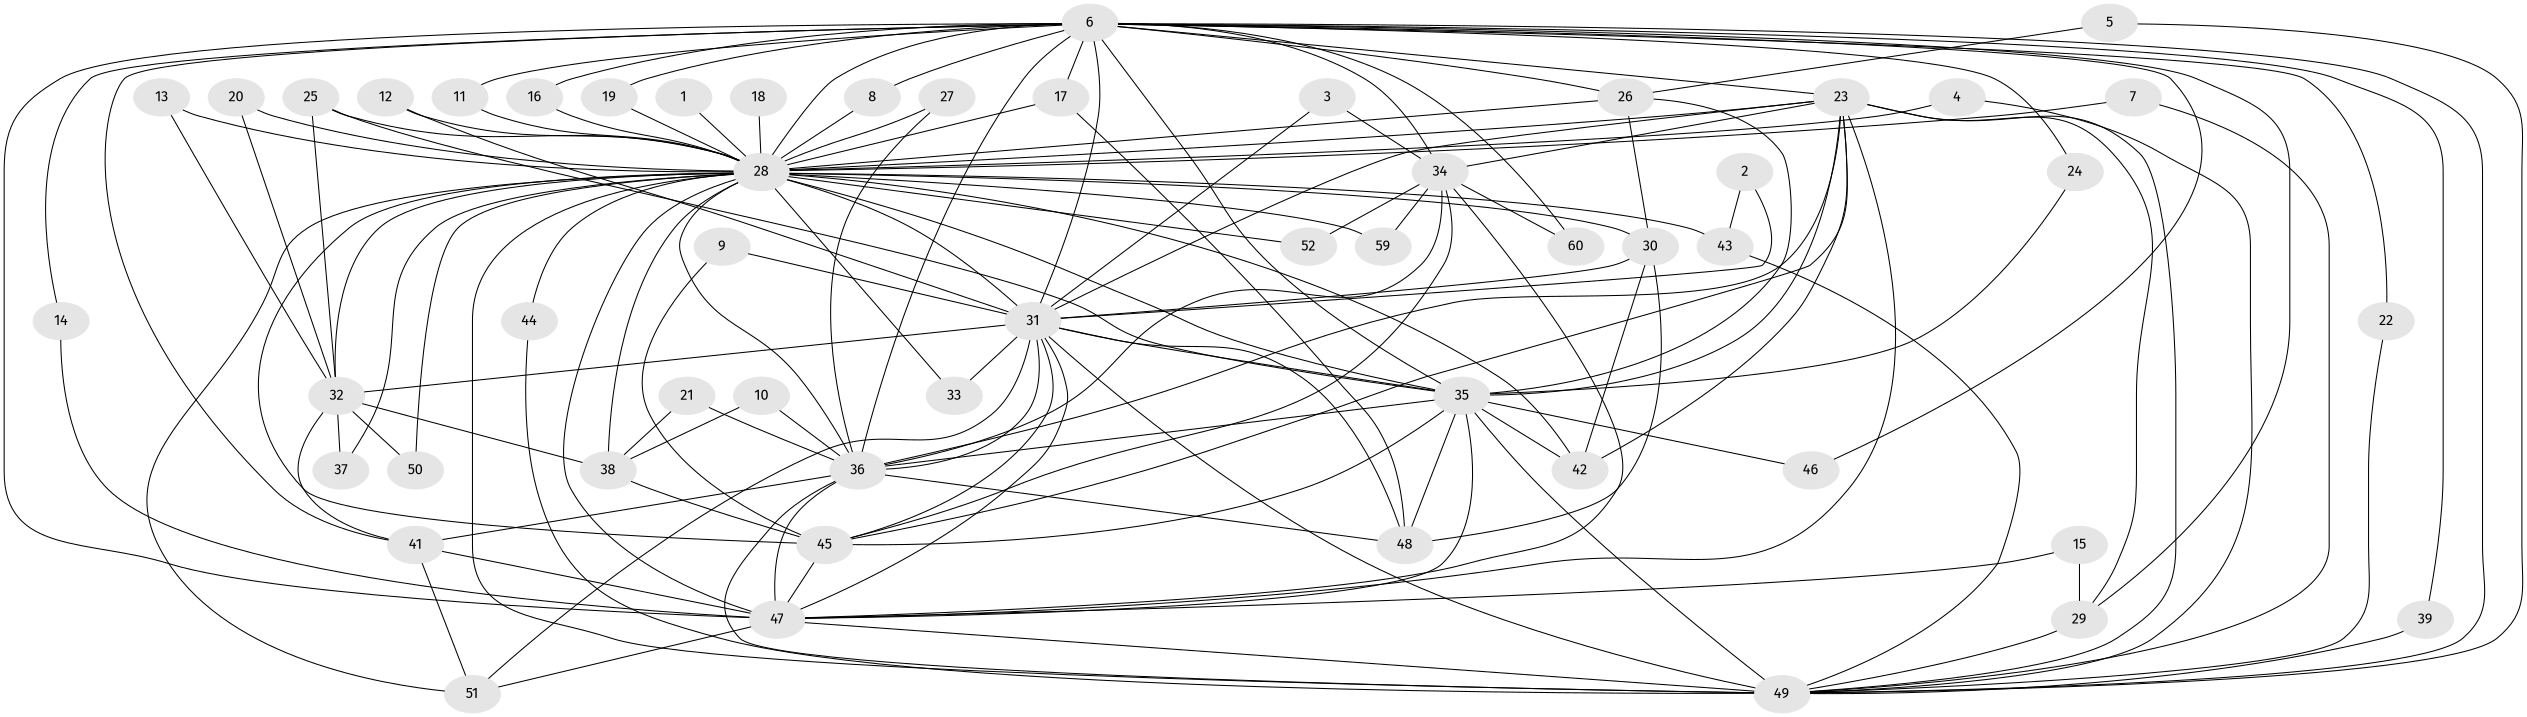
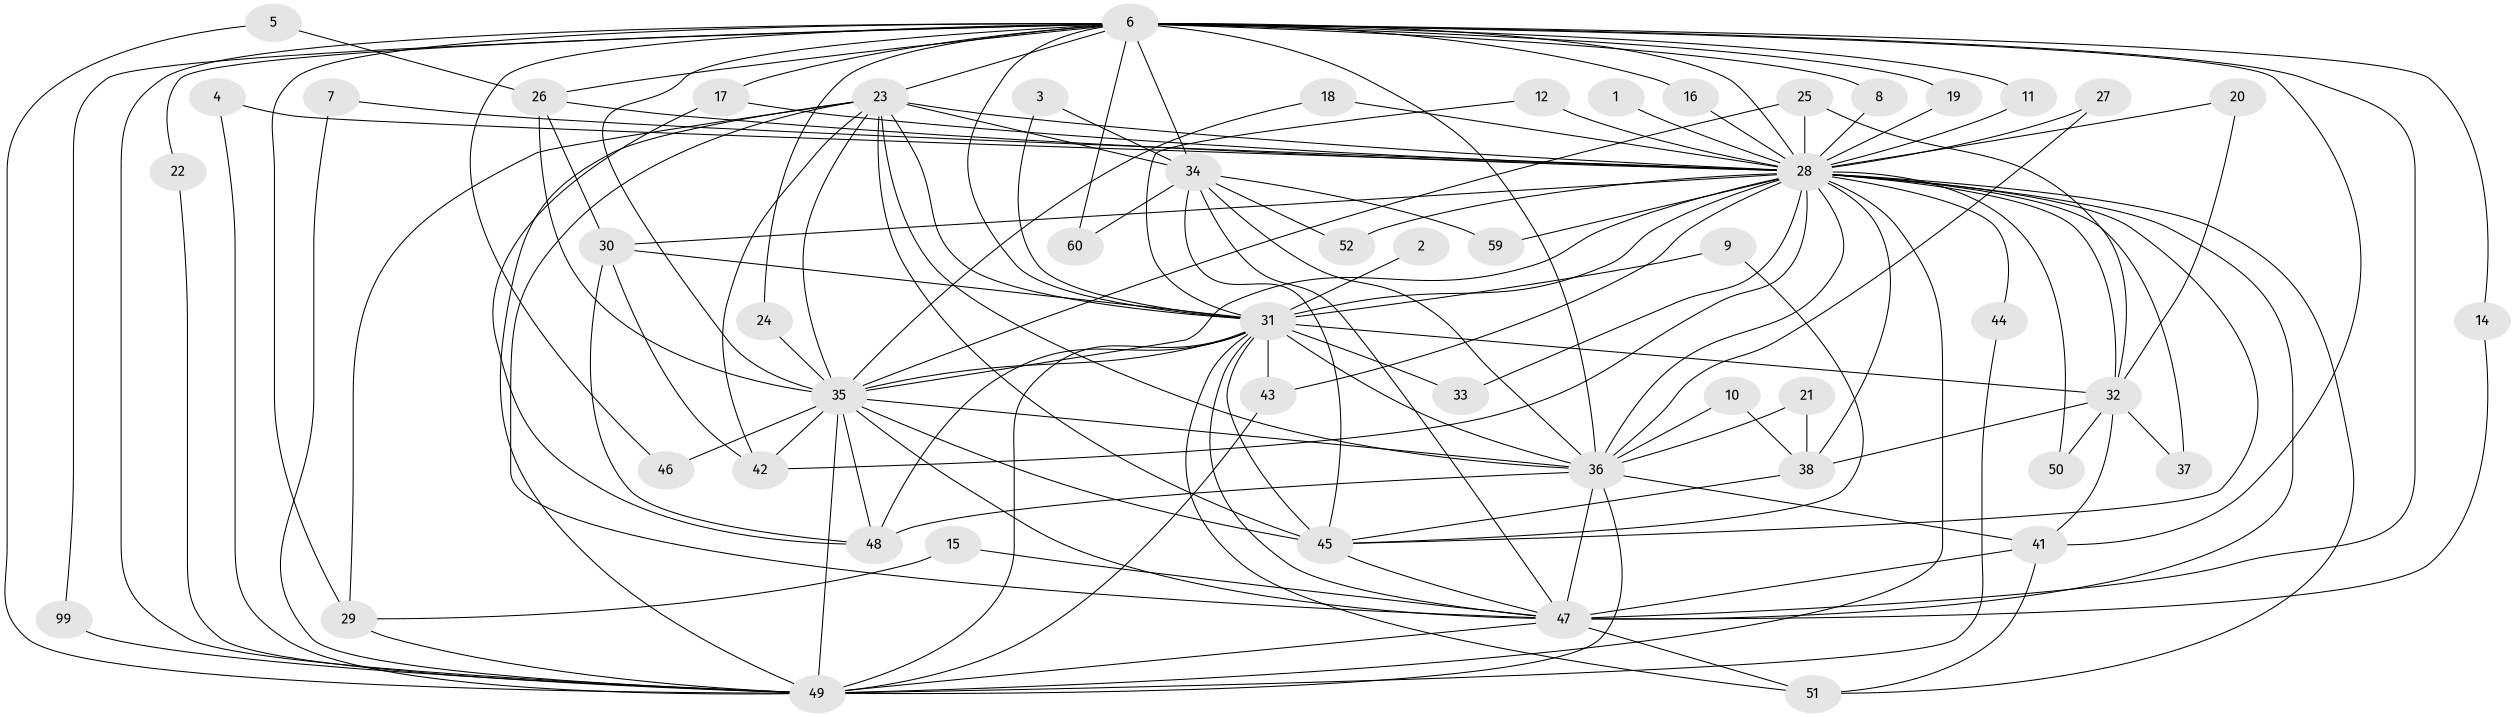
(162, 97) -> none
none -> (1056, 205)
(1735, 209) -> (1268, 359)
(2426, 620) -> (64, 620)
